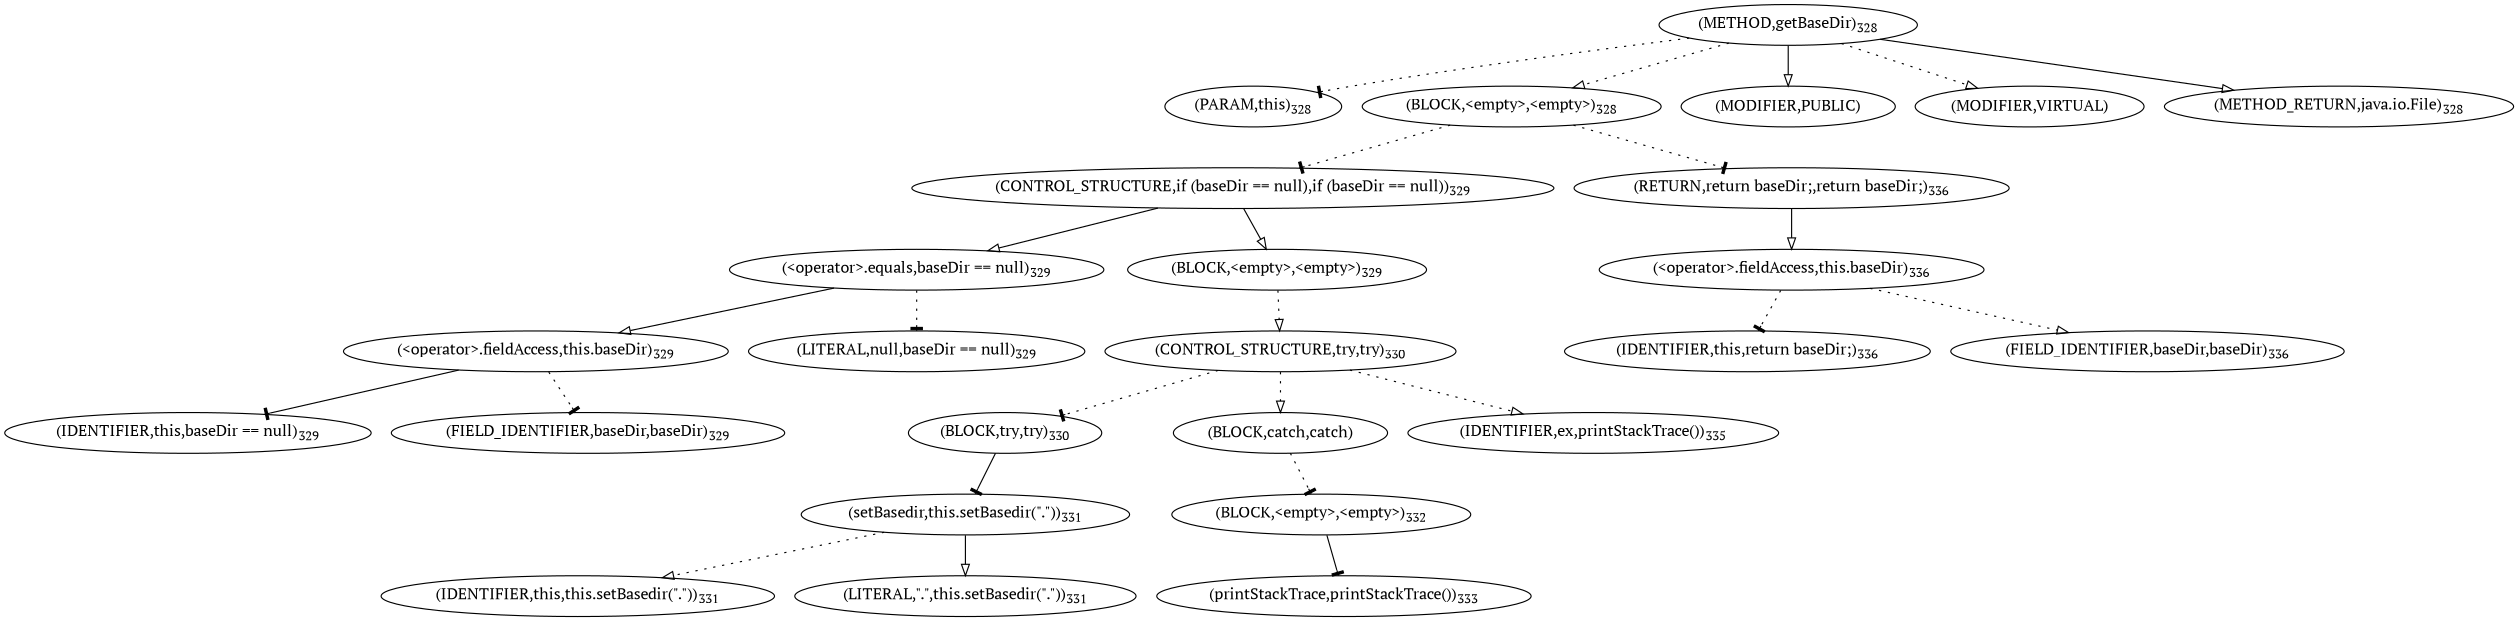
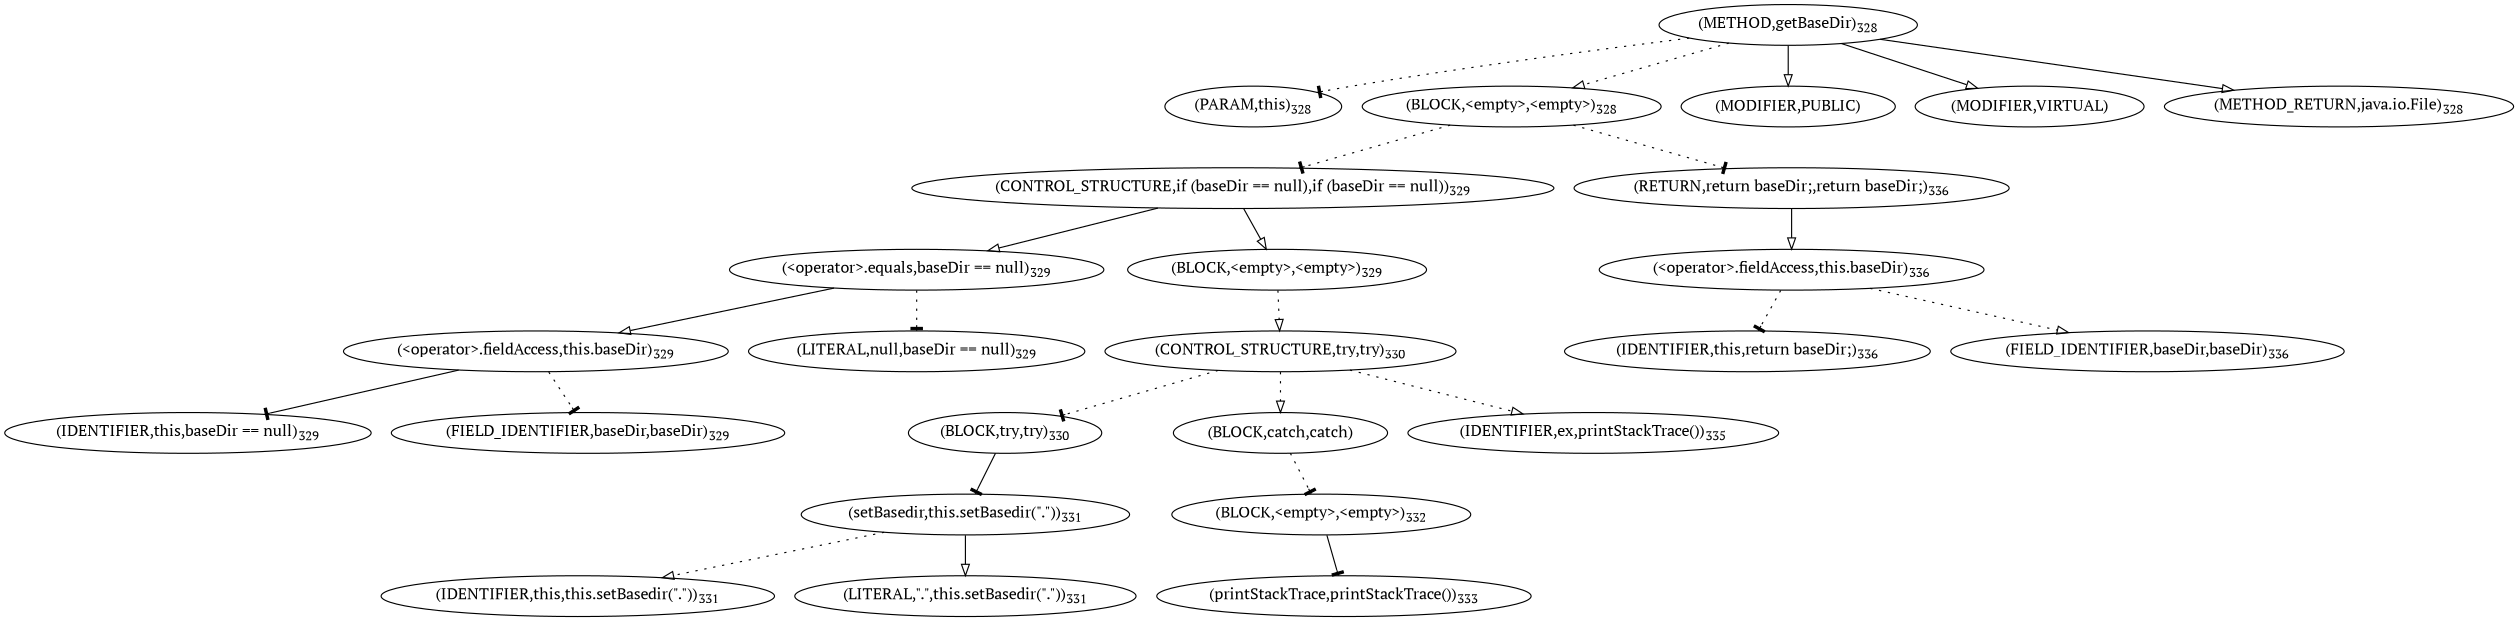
(1904, 64) -> (1904, 64)
